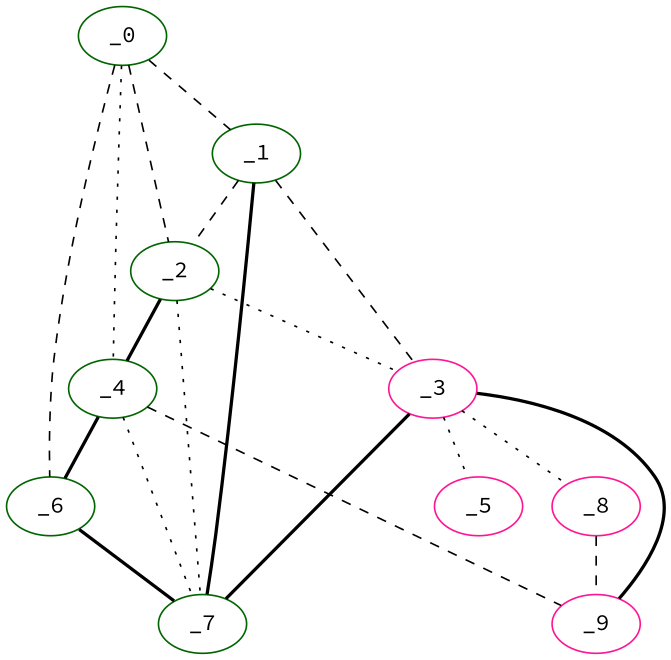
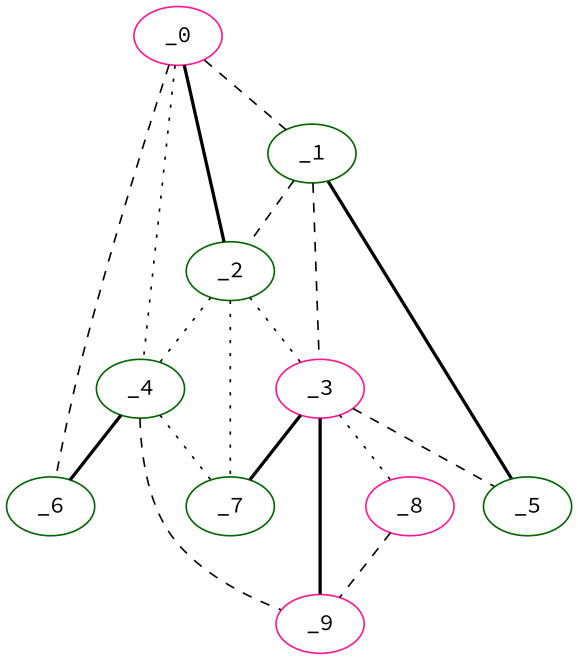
(122, 36) -> (178, 36)
(149, 154) -> (204, 154)
(144, 330) -> (185, 330)
(233, 389) -> (420, 330)
(456, 448) -> (424, 447)
(479, 506) -> (528, 506)
(127, 565) -> none
